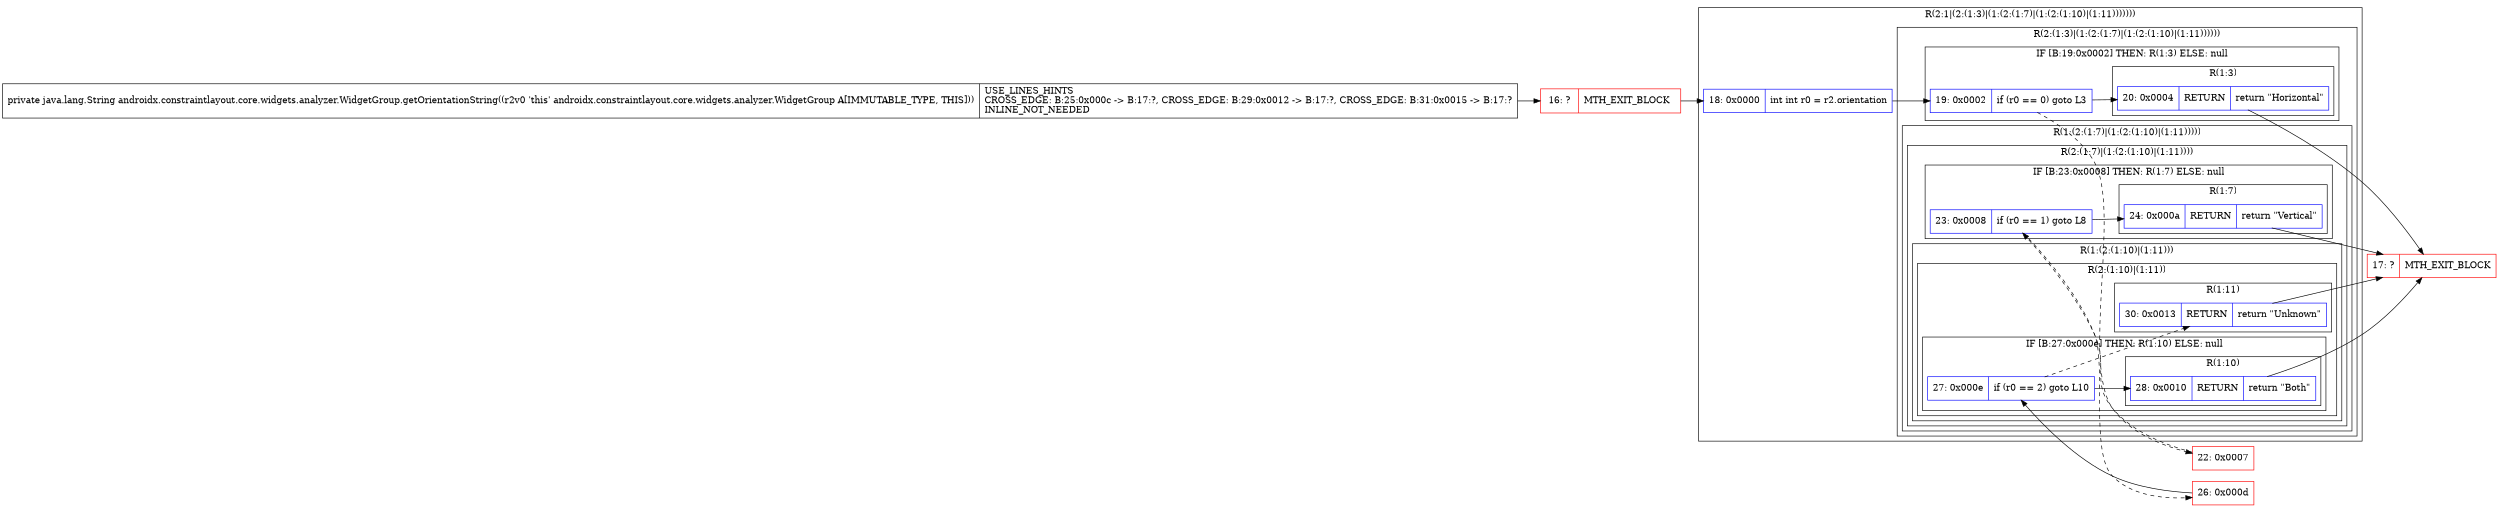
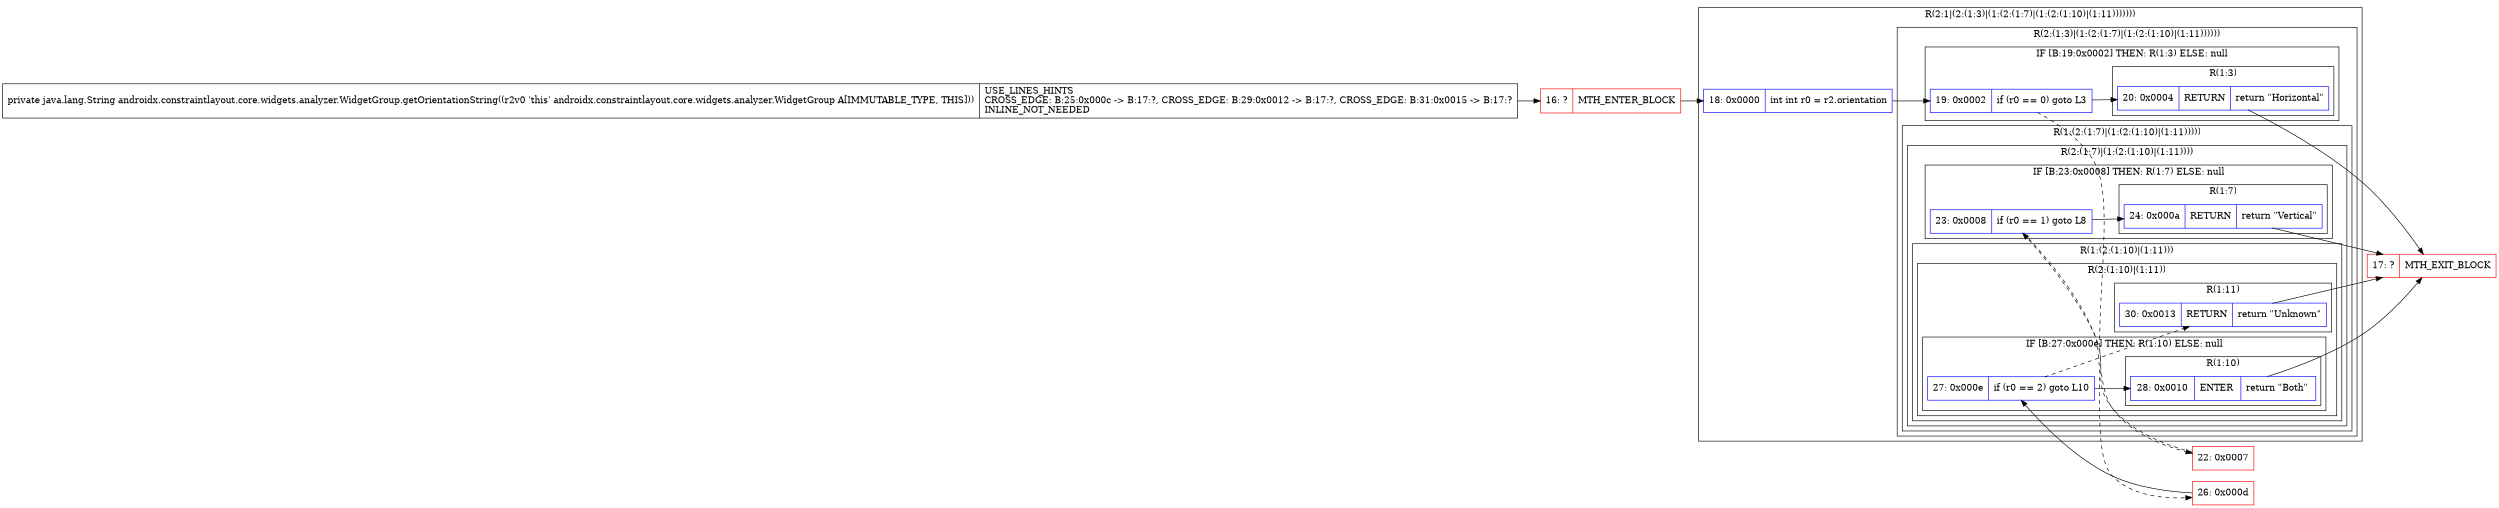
(1627, 101) -> (1627, 101)
(2218, 388) -> (2216, 388)
